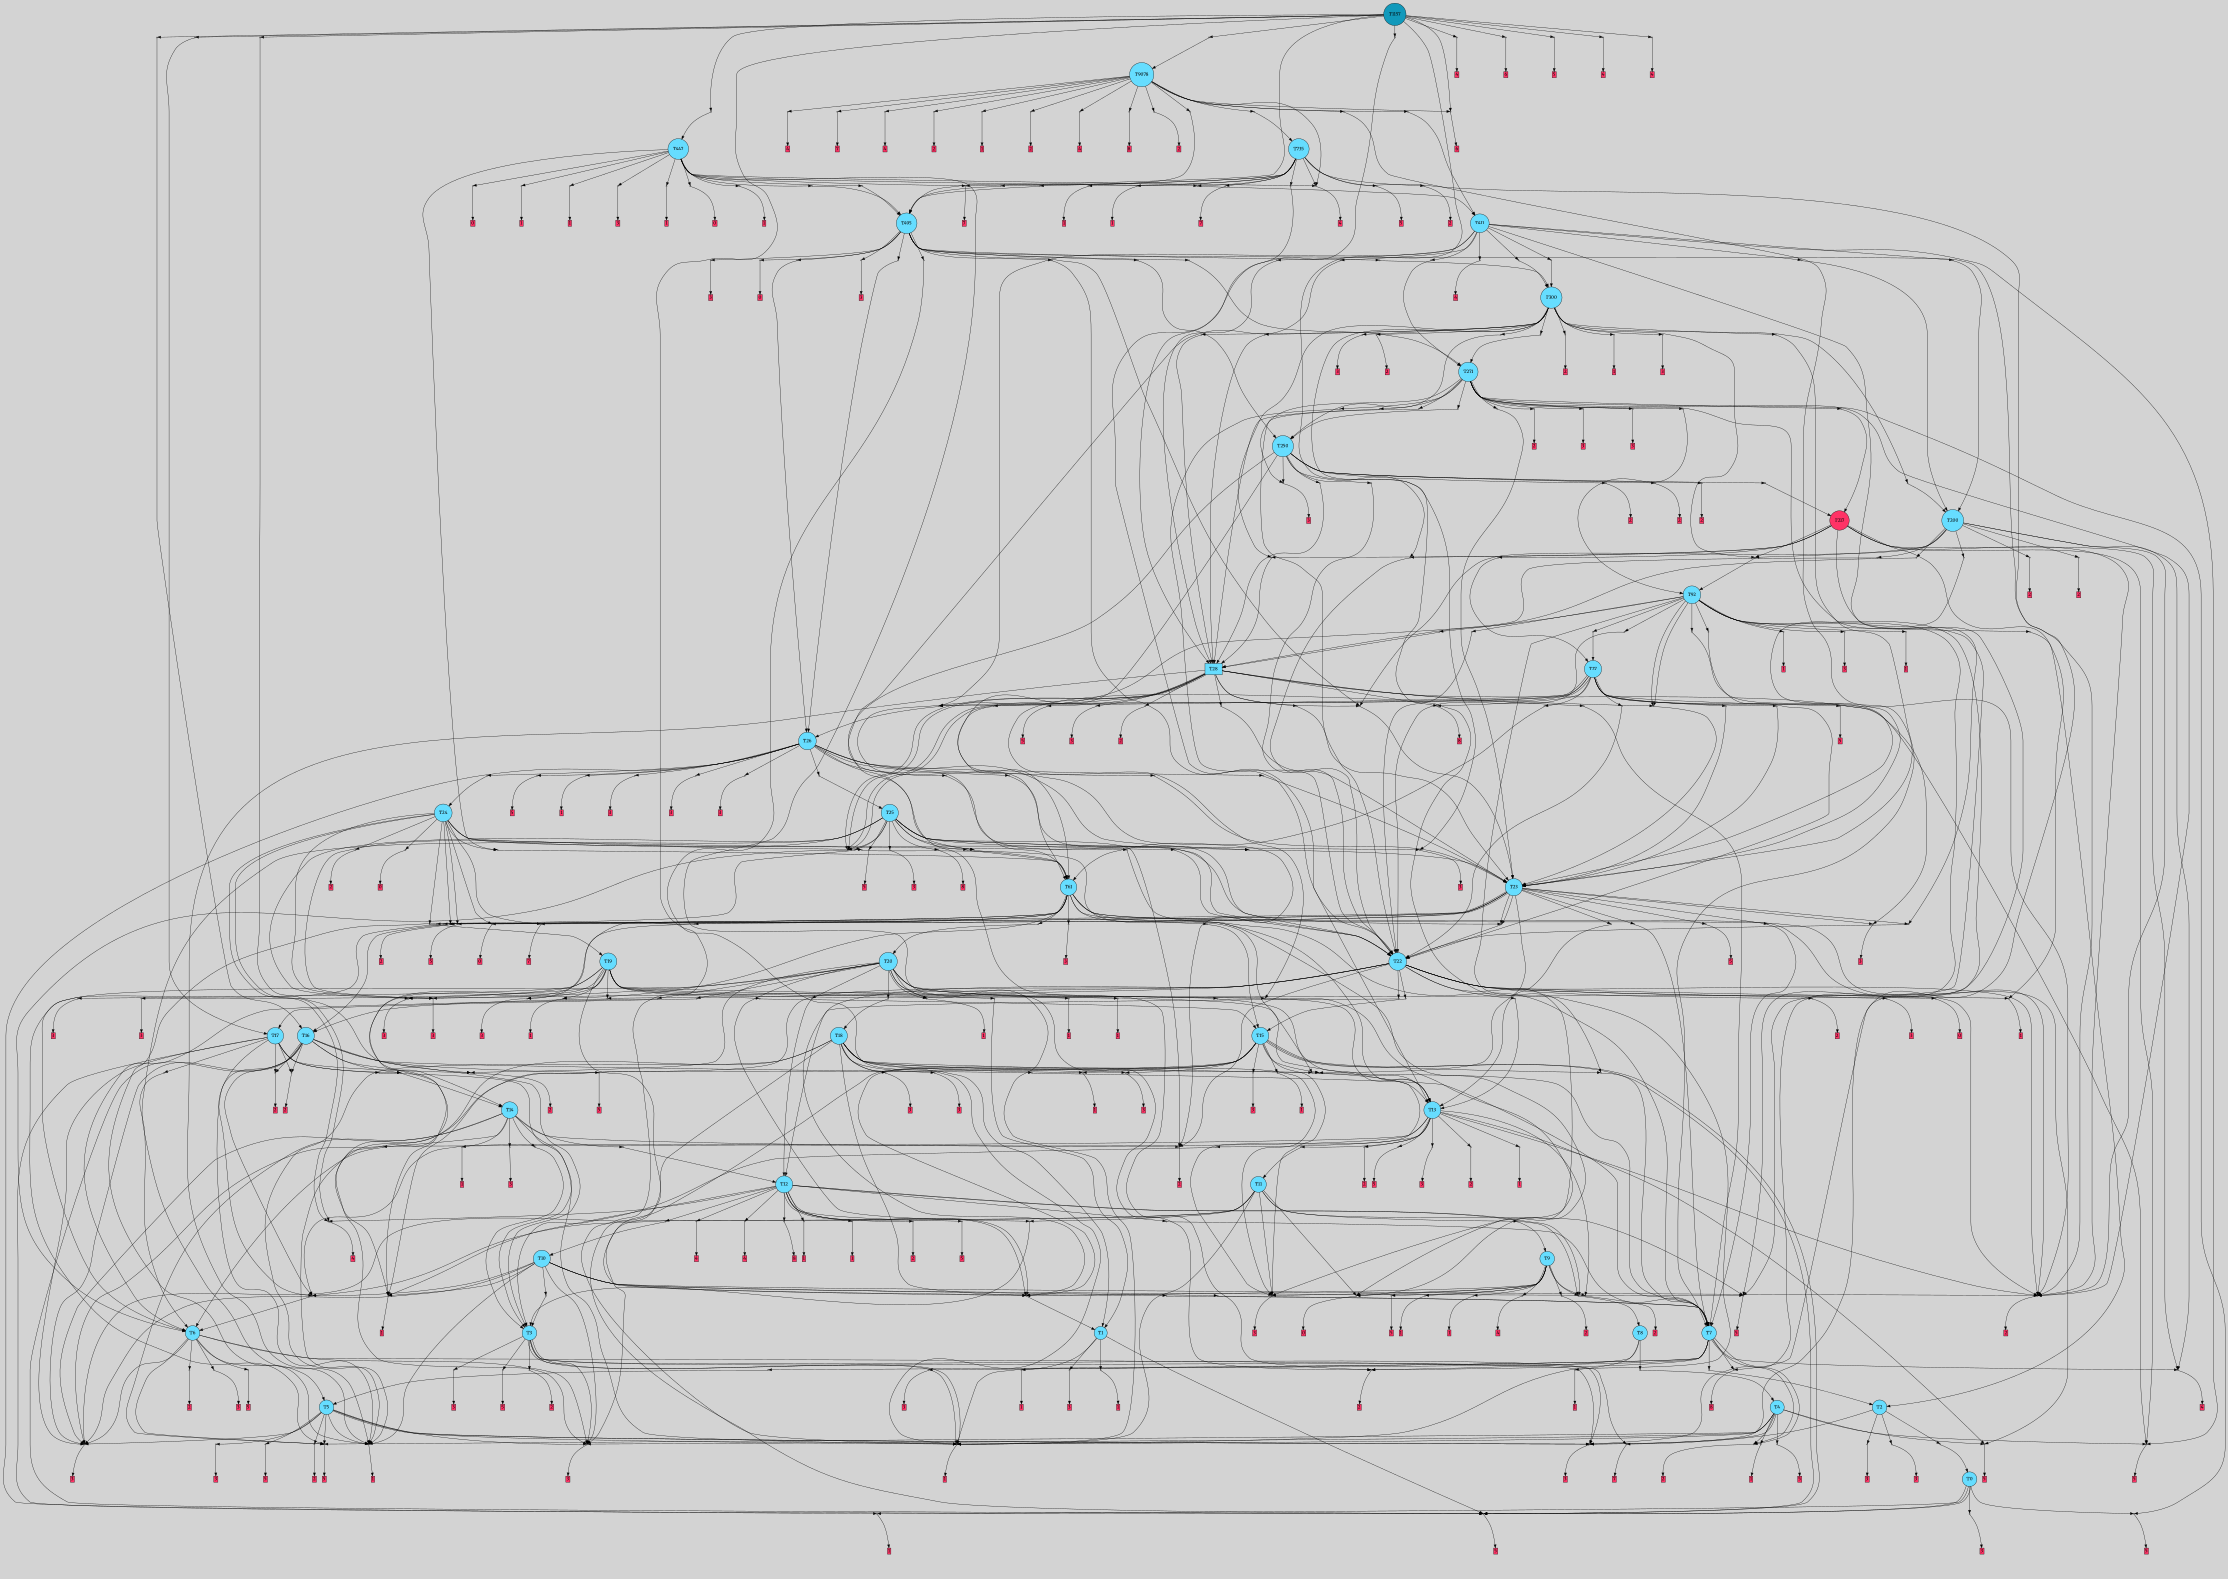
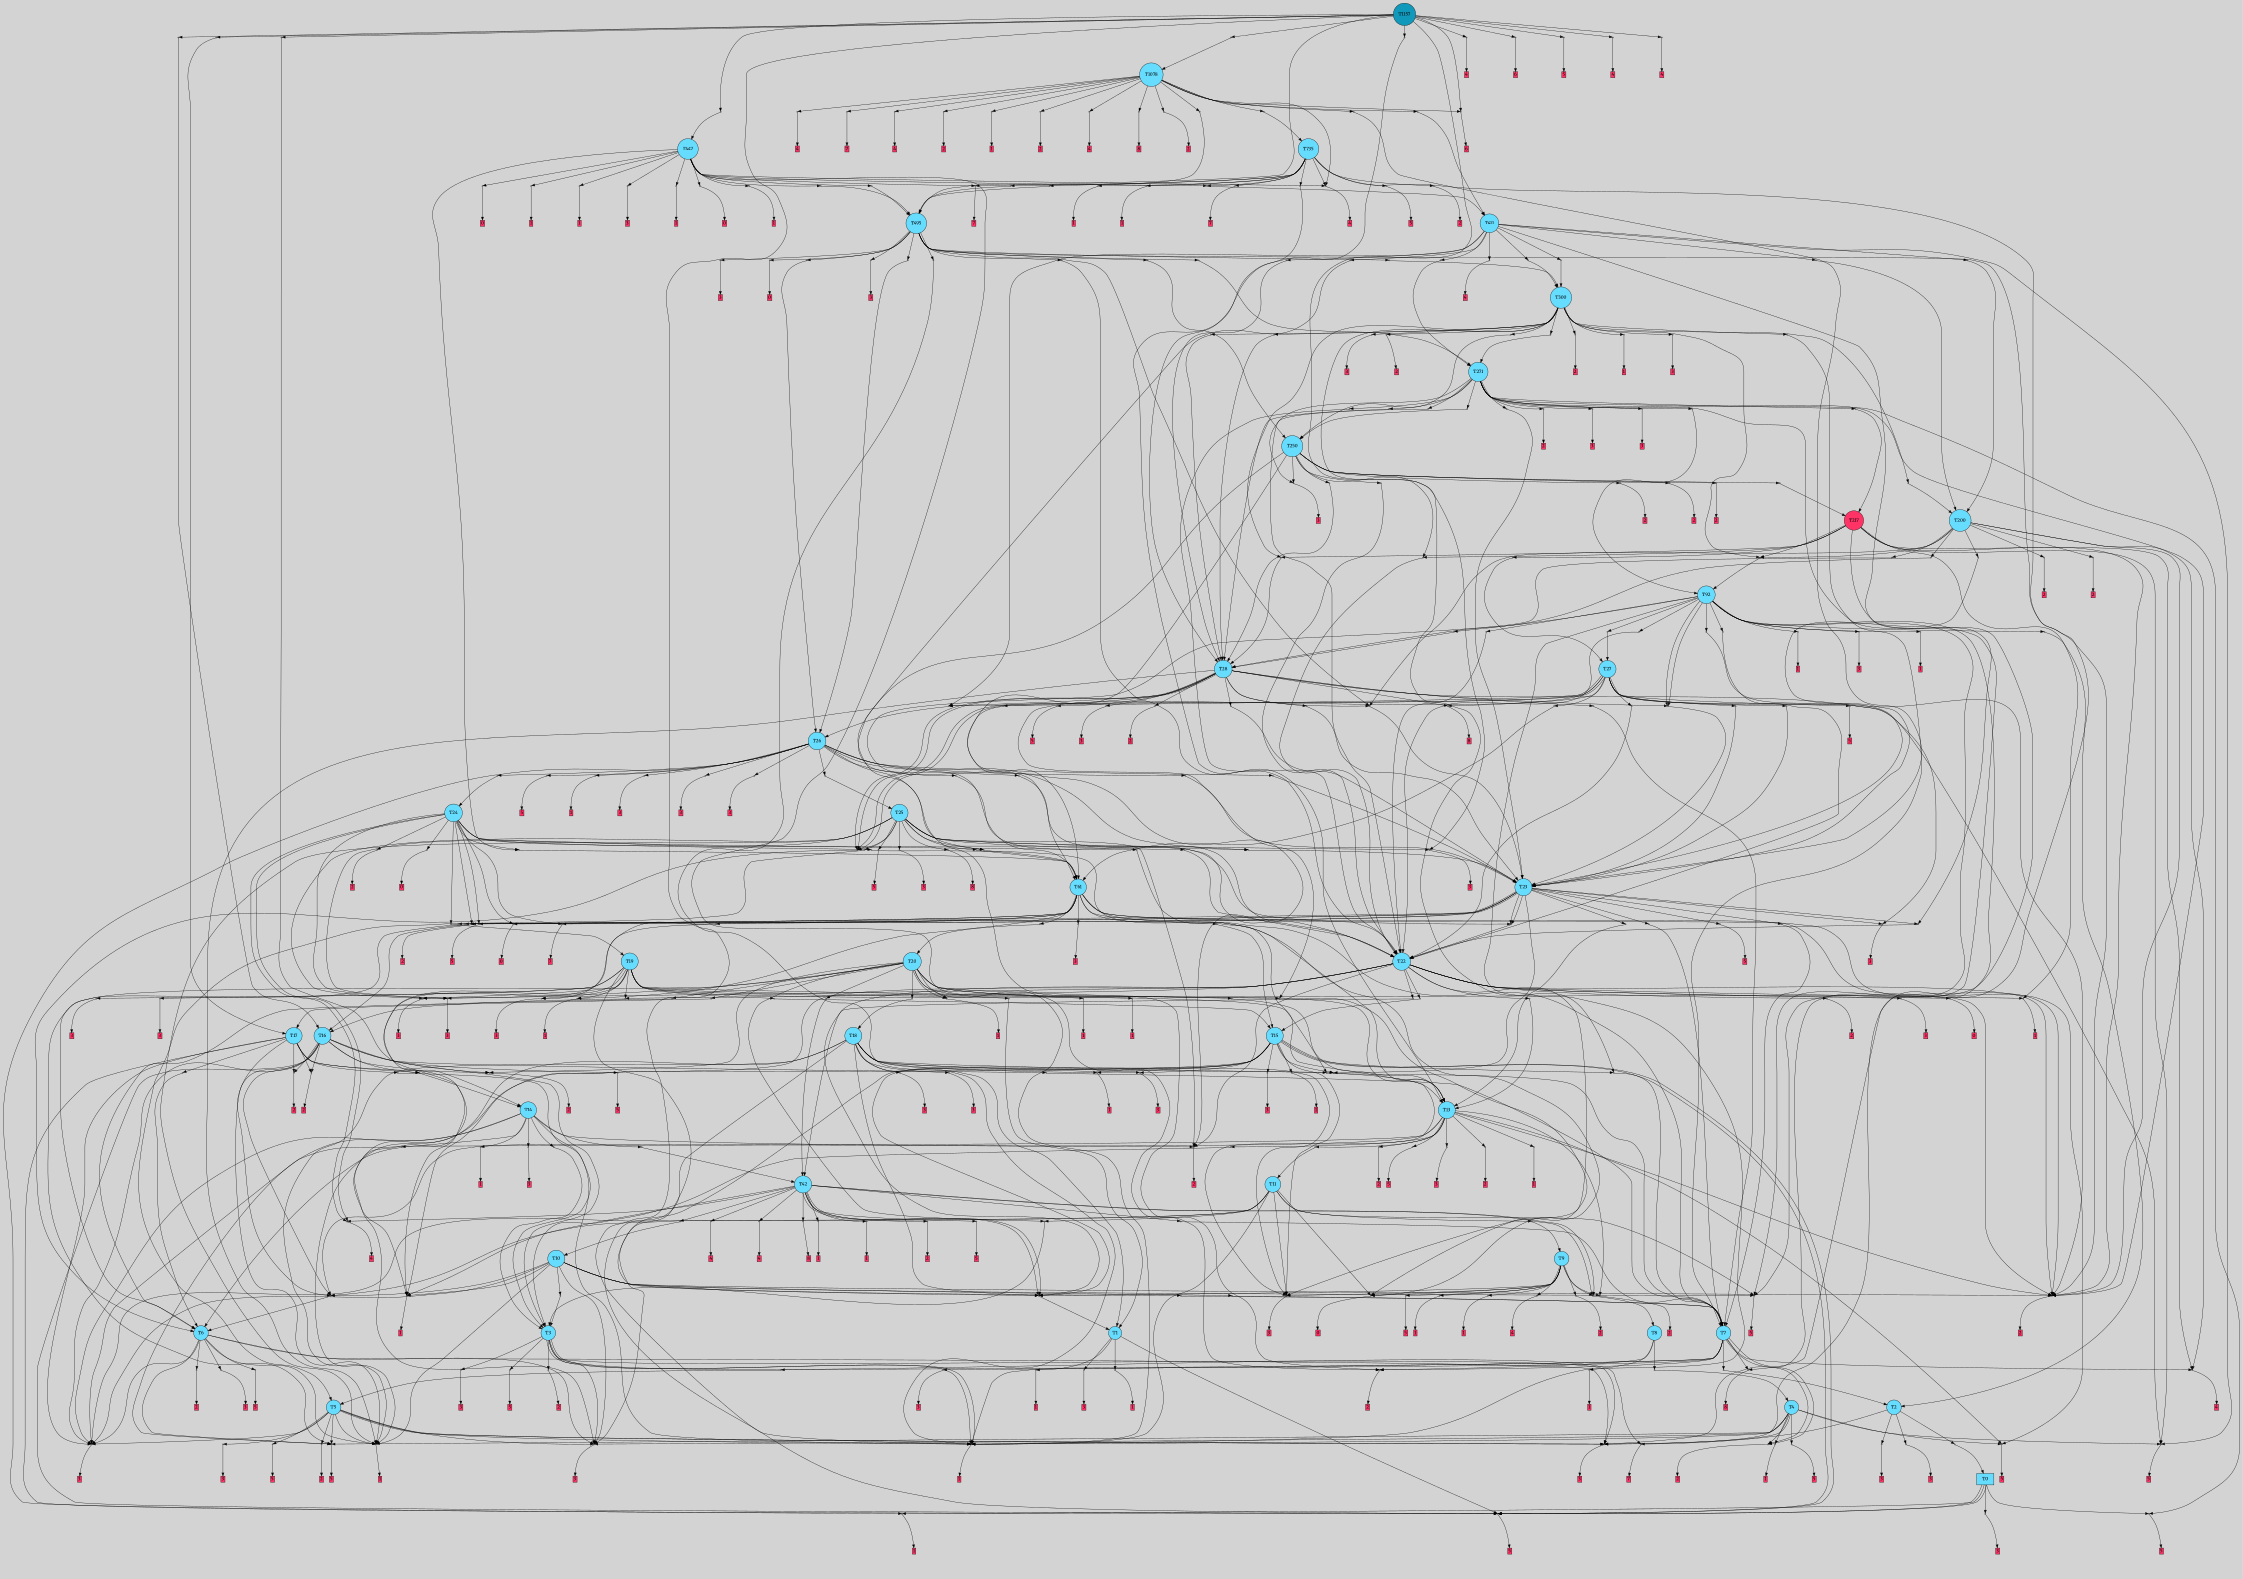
(1142, 75) -> (1151, 75)
(1214, 669) -> (1223, 669)
(784, 1184) -> (803, 1184)
(1970, 1479) -> (1985, 1479)
